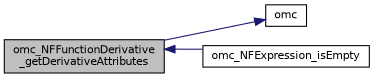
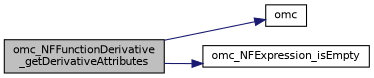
(189, 49) -> (178, 64)
